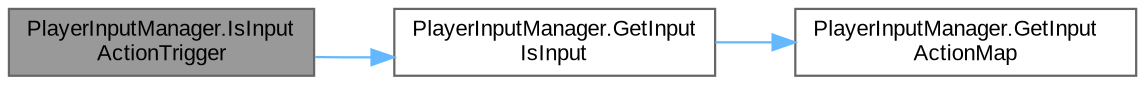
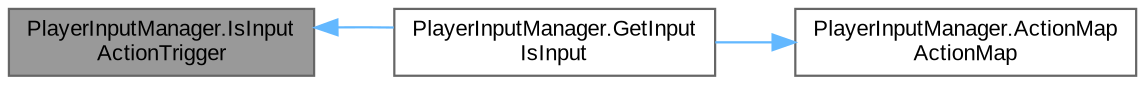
(966, 42) -> (966, 42)
(343, 57) -> (366, 27)
